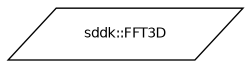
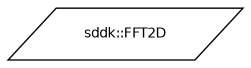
(126, 34) -> (126, 34)
